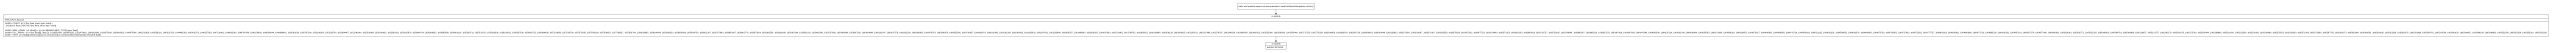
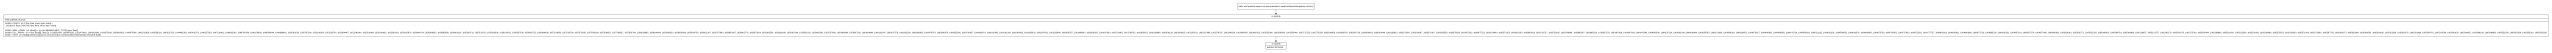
(14, 20) -> (15, 20)
